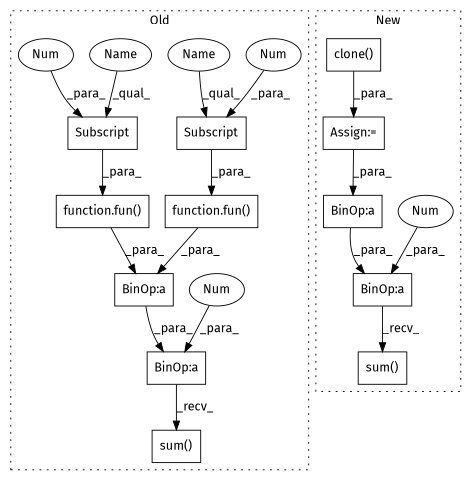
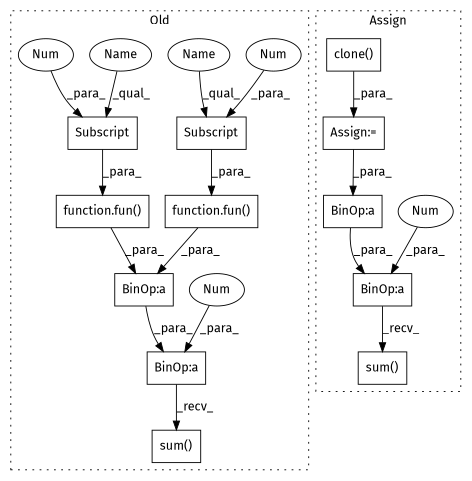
(388, 21) -> (388, 21)
